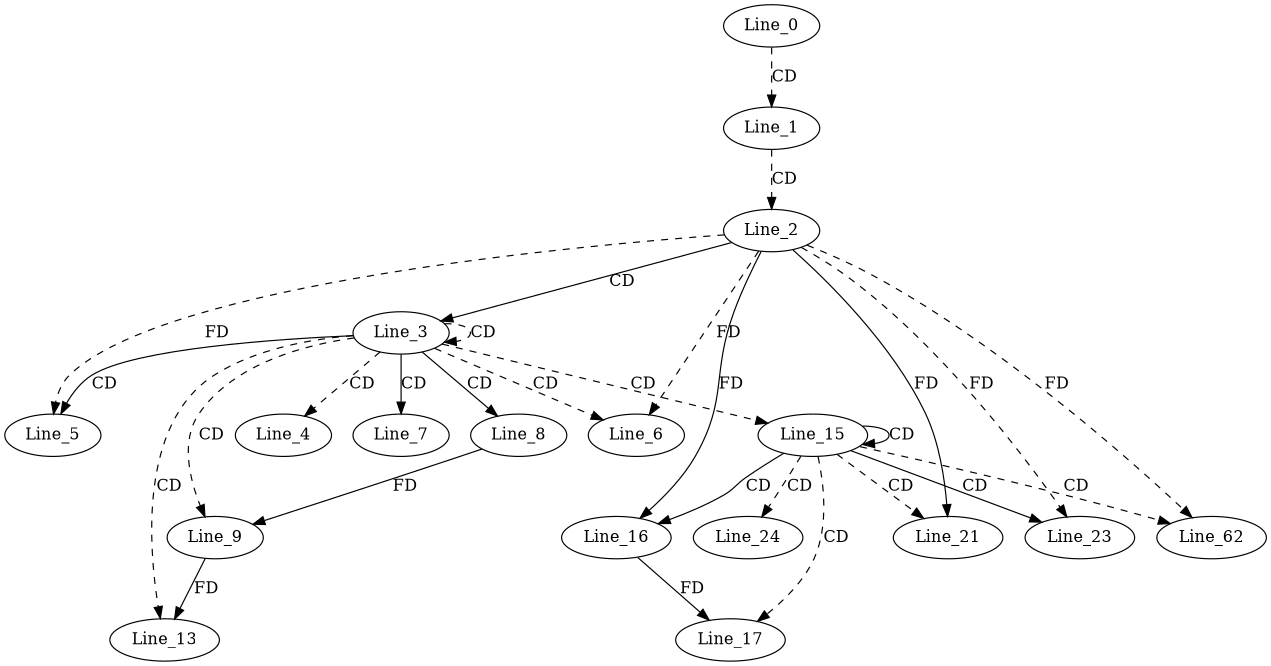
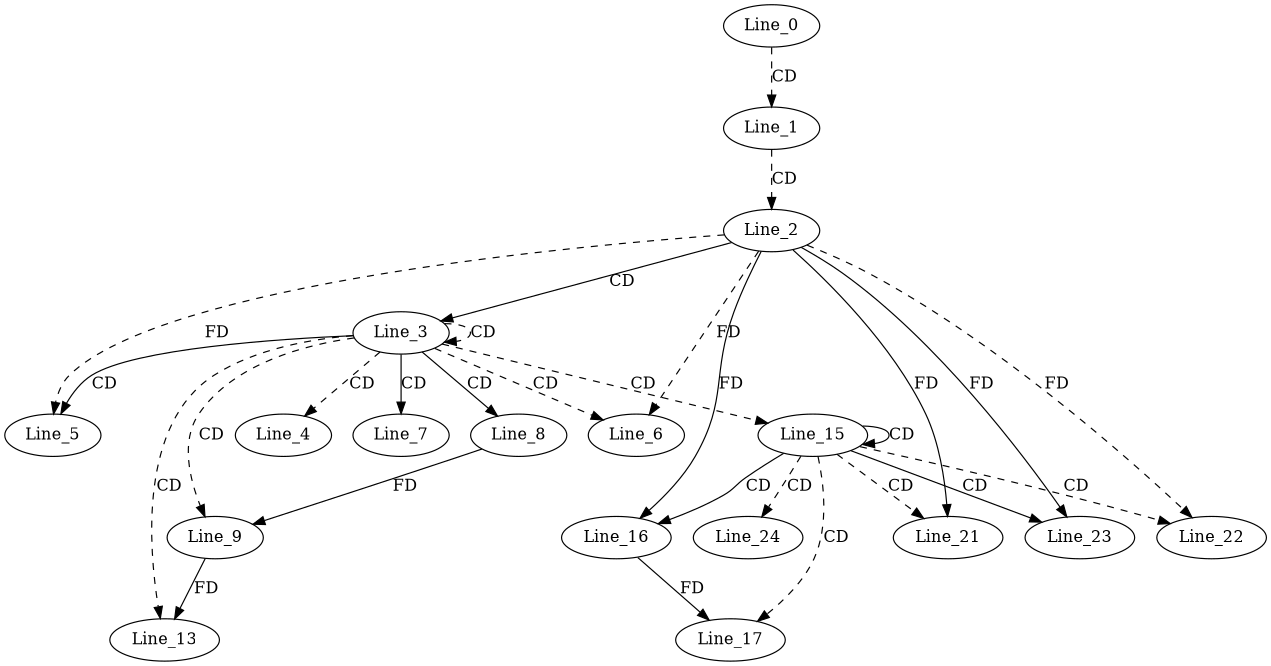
(944, 364) -> (944, 364)
(1212, 538) -> (1212, 538)
